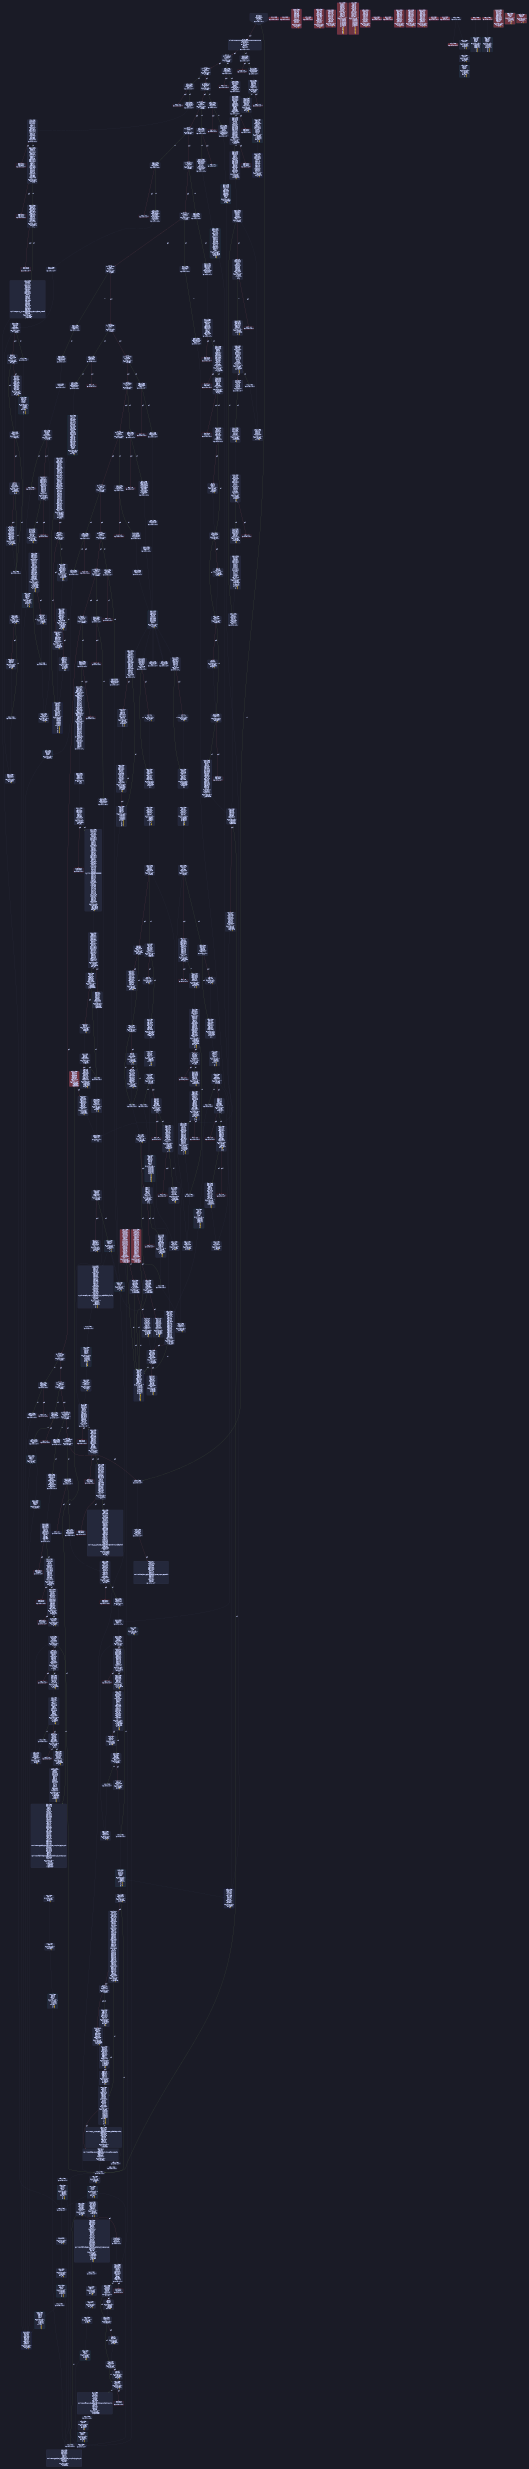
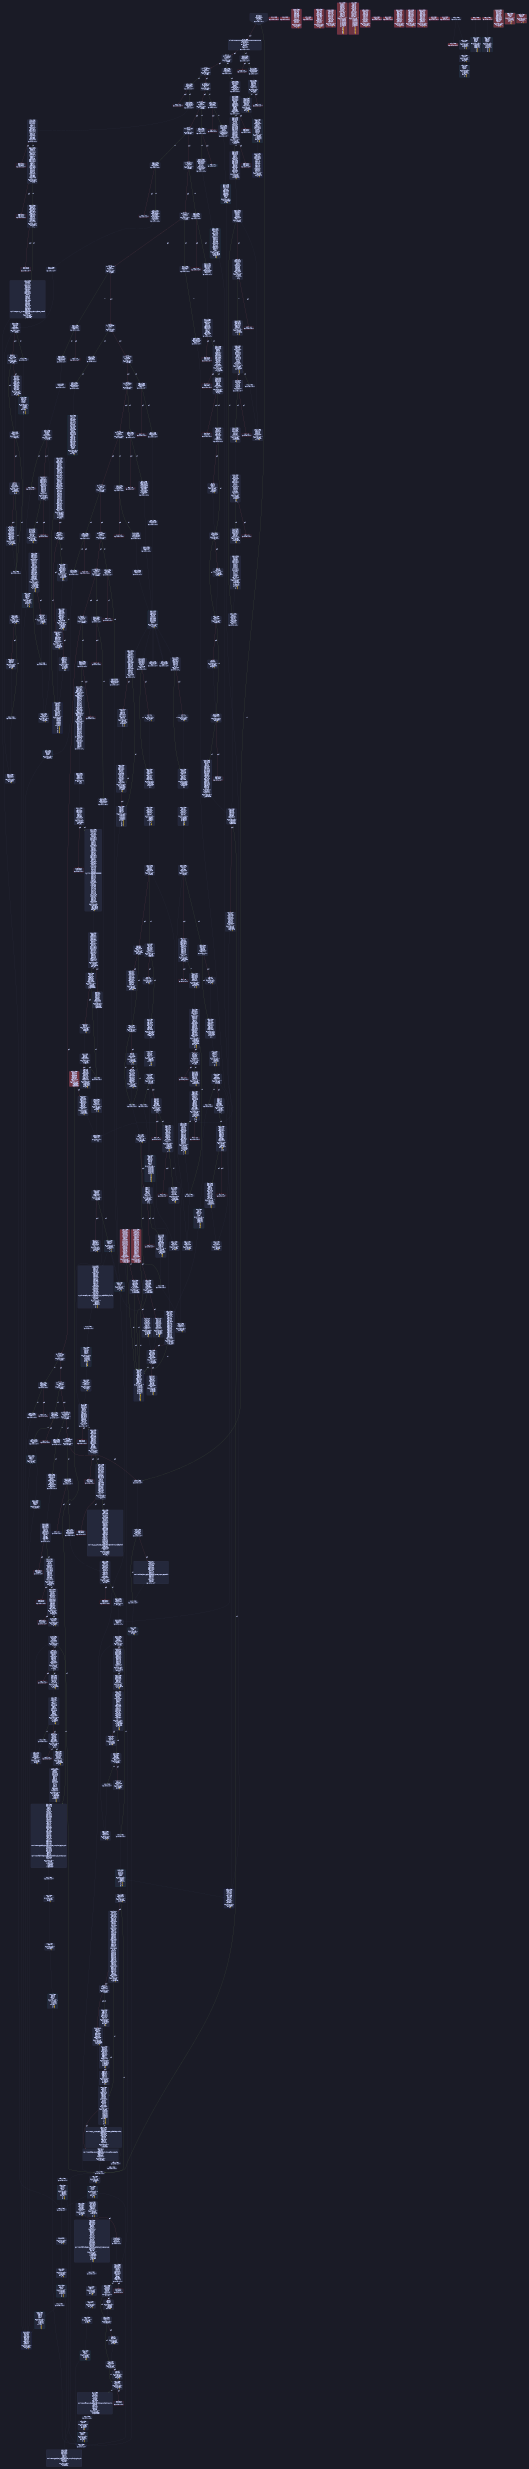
(224, 87) -> none
none -> (196, 269)
none -> (75, 359)
(91, 386) -> none
none -> (246, 435)
(210, 1139) -> none
none -> (133, 1602)
(107, 1682) -> none
none -> (49, 1878)
(70, 2446) -> none
